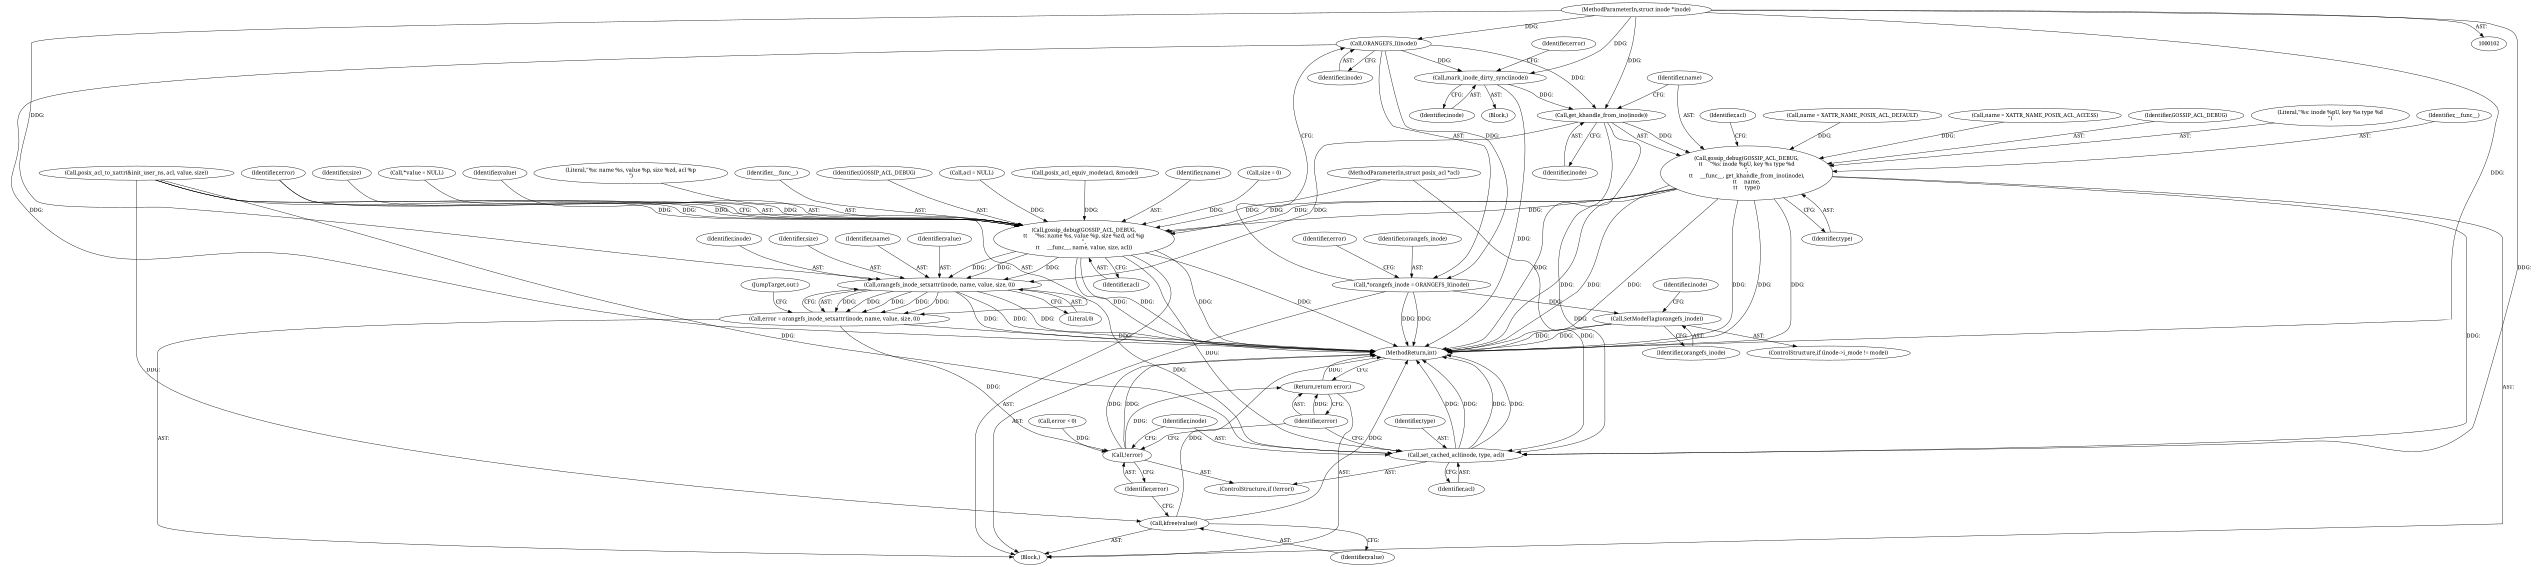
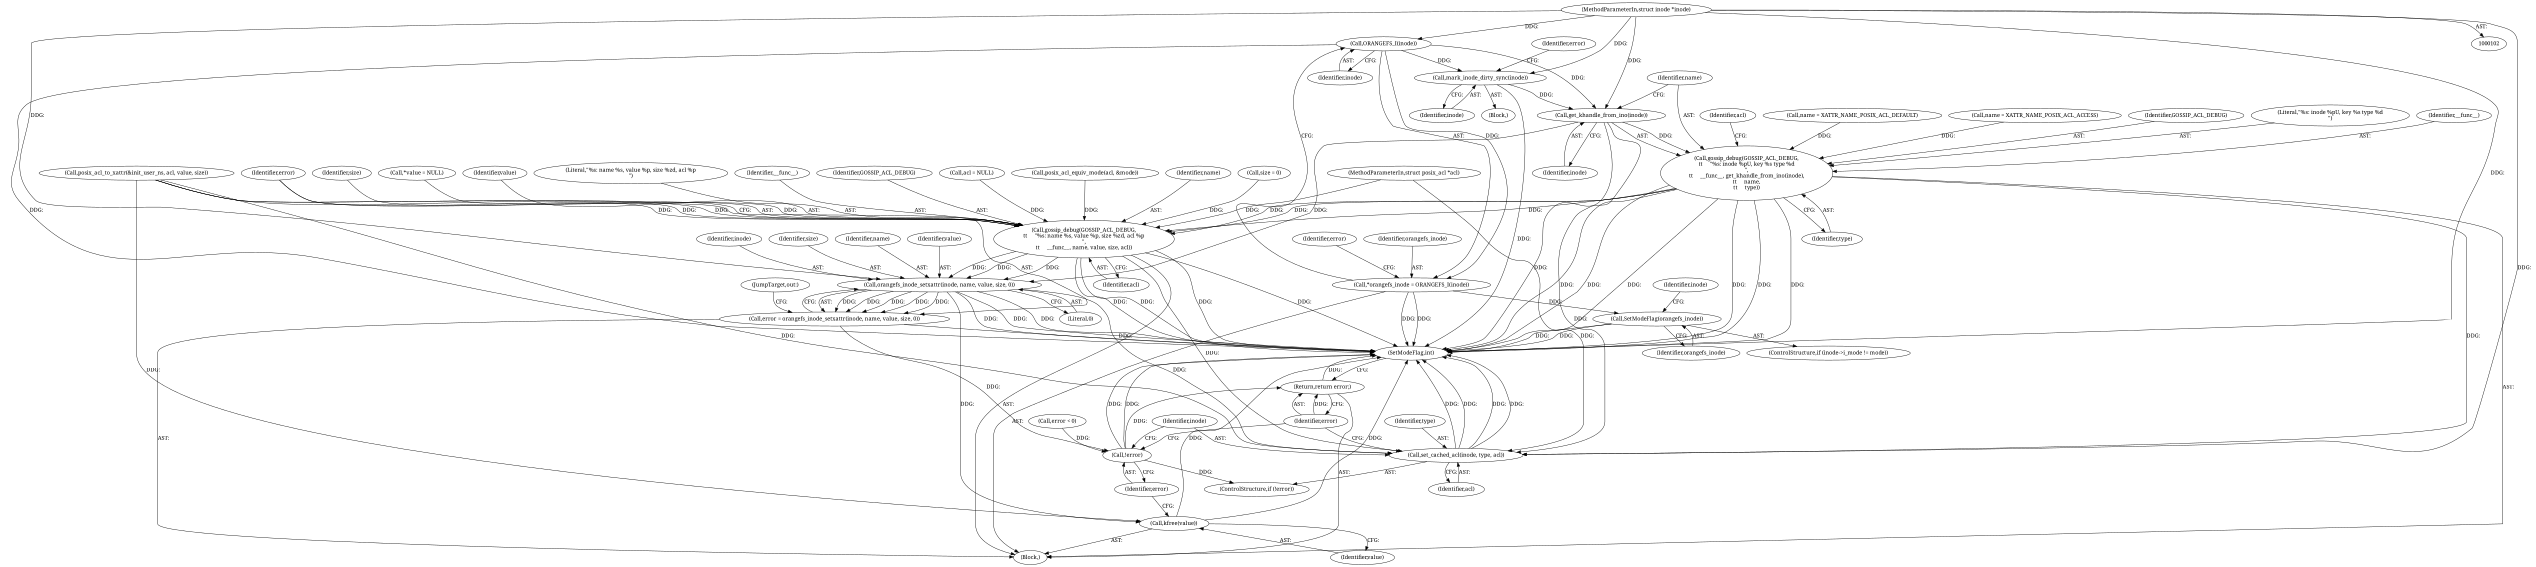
(1411, 353) -> (1411, 353)
(1207, 472) -> (1207, 472)
none -> (962, 475)
